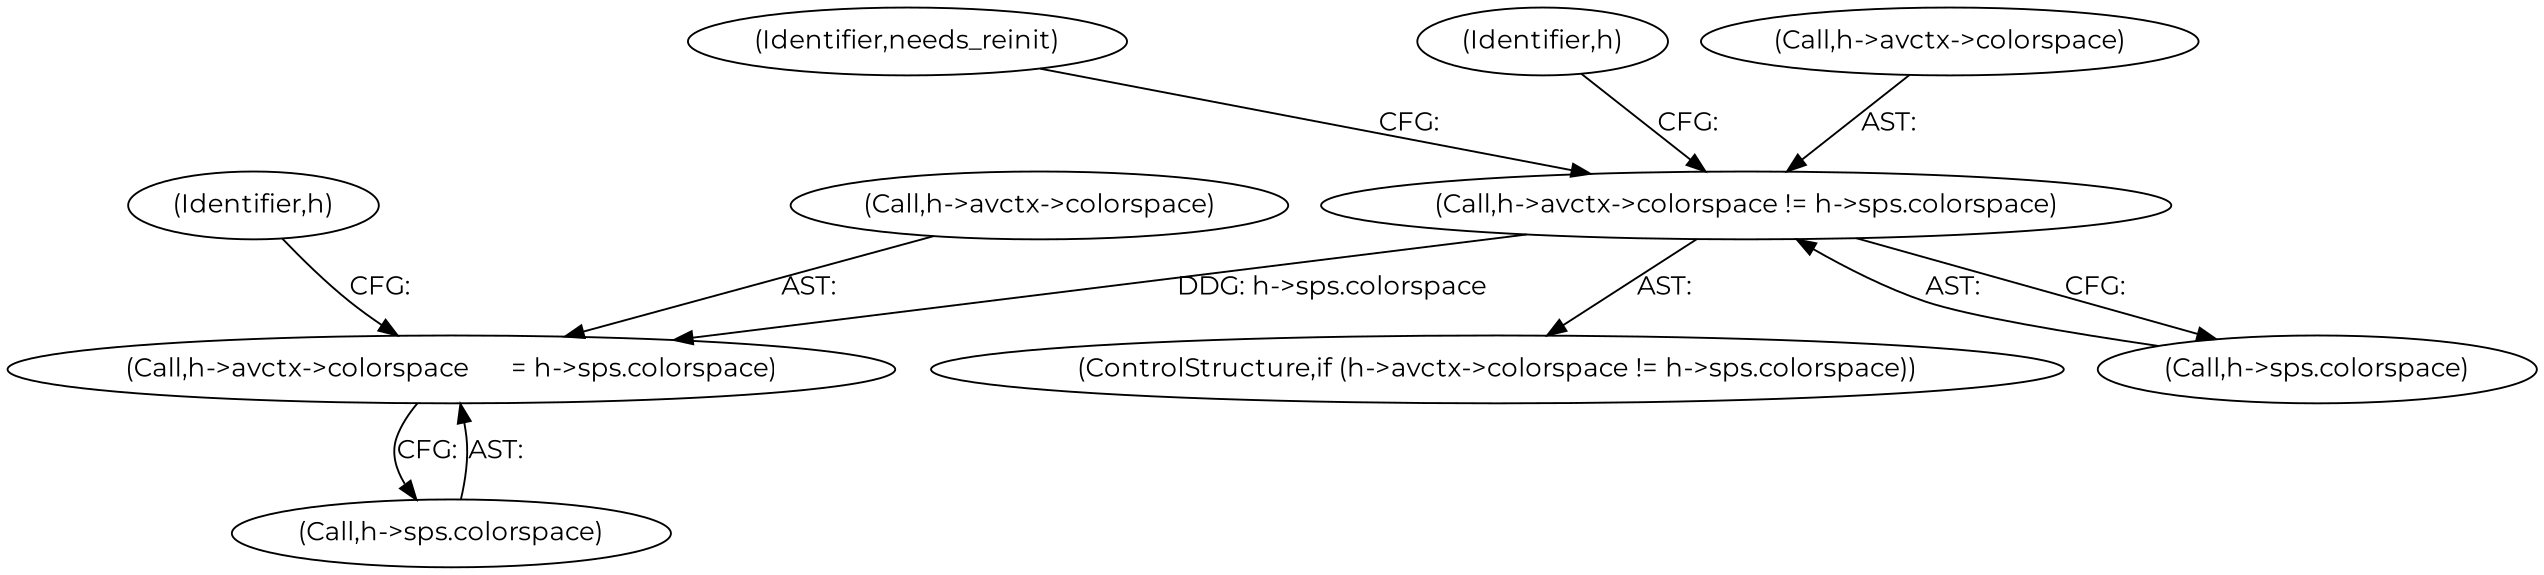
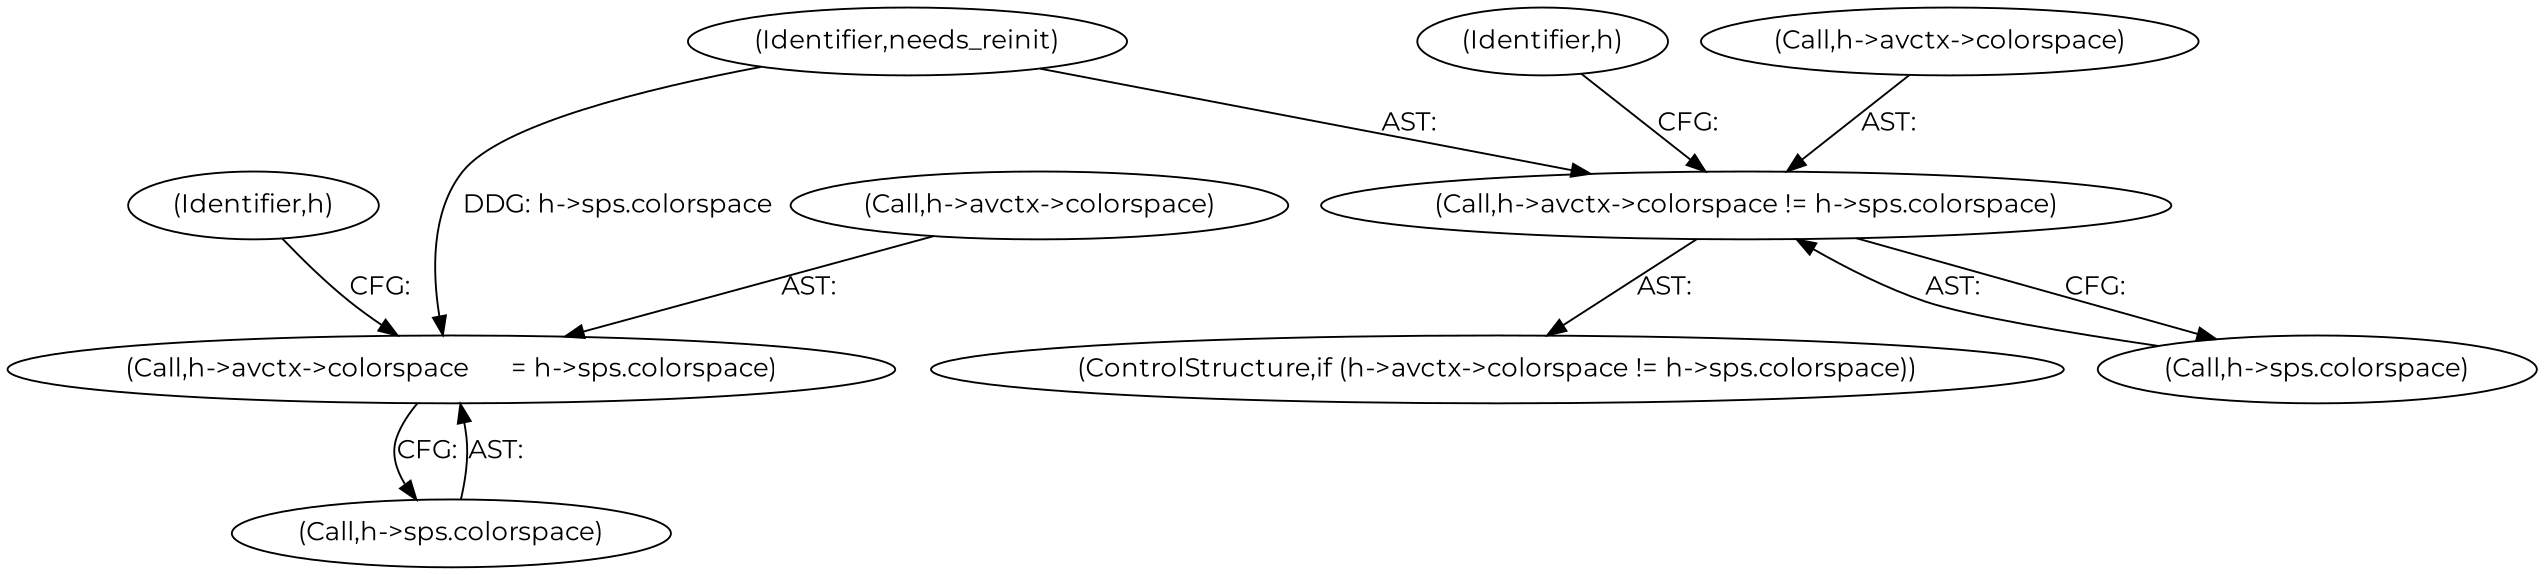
(1414, 123) -> (1414, 123)
(1110, 286) -> (534, 127)
